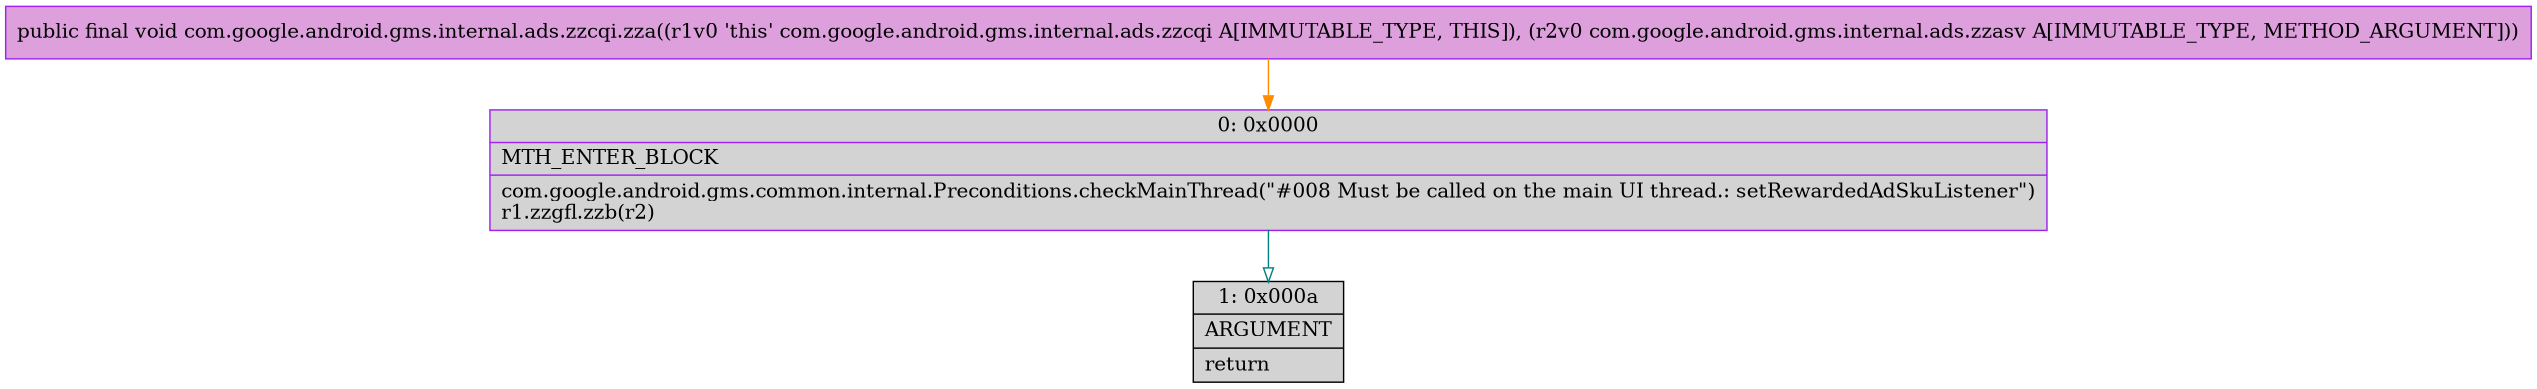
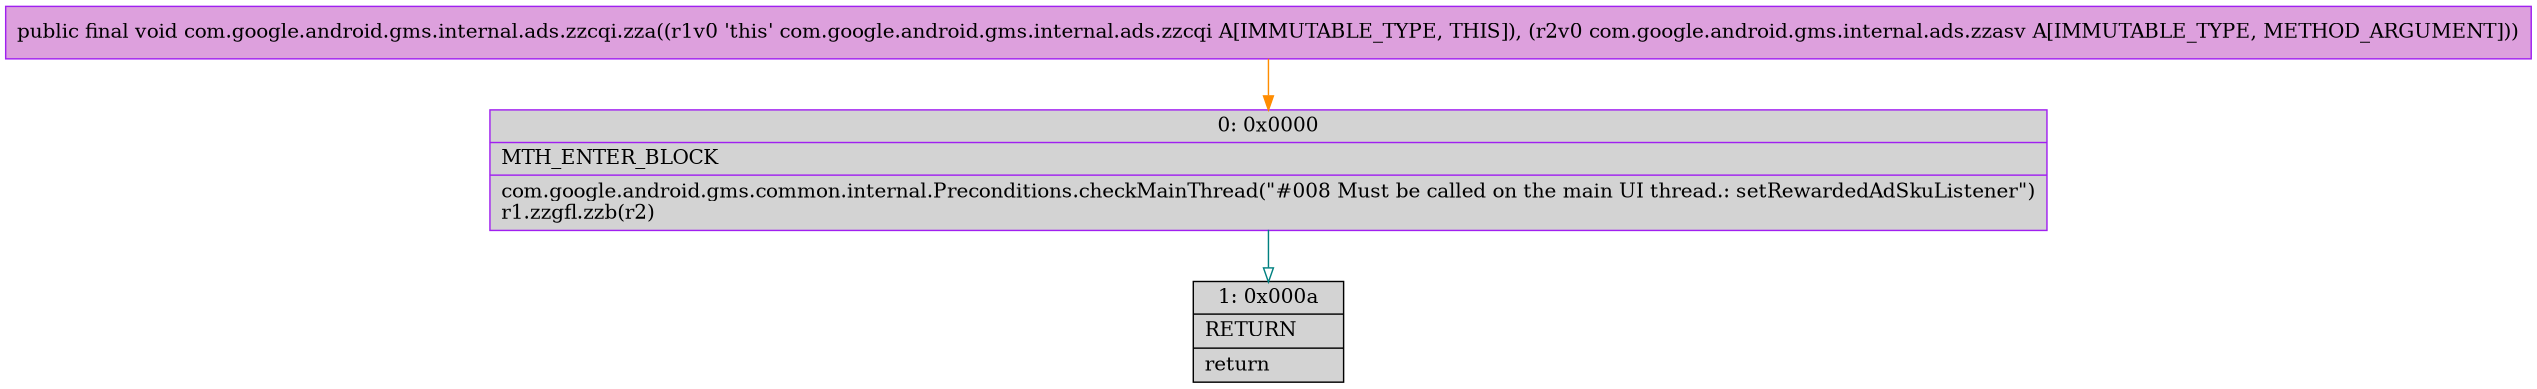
(1268, 330) -> (1251, 330)
